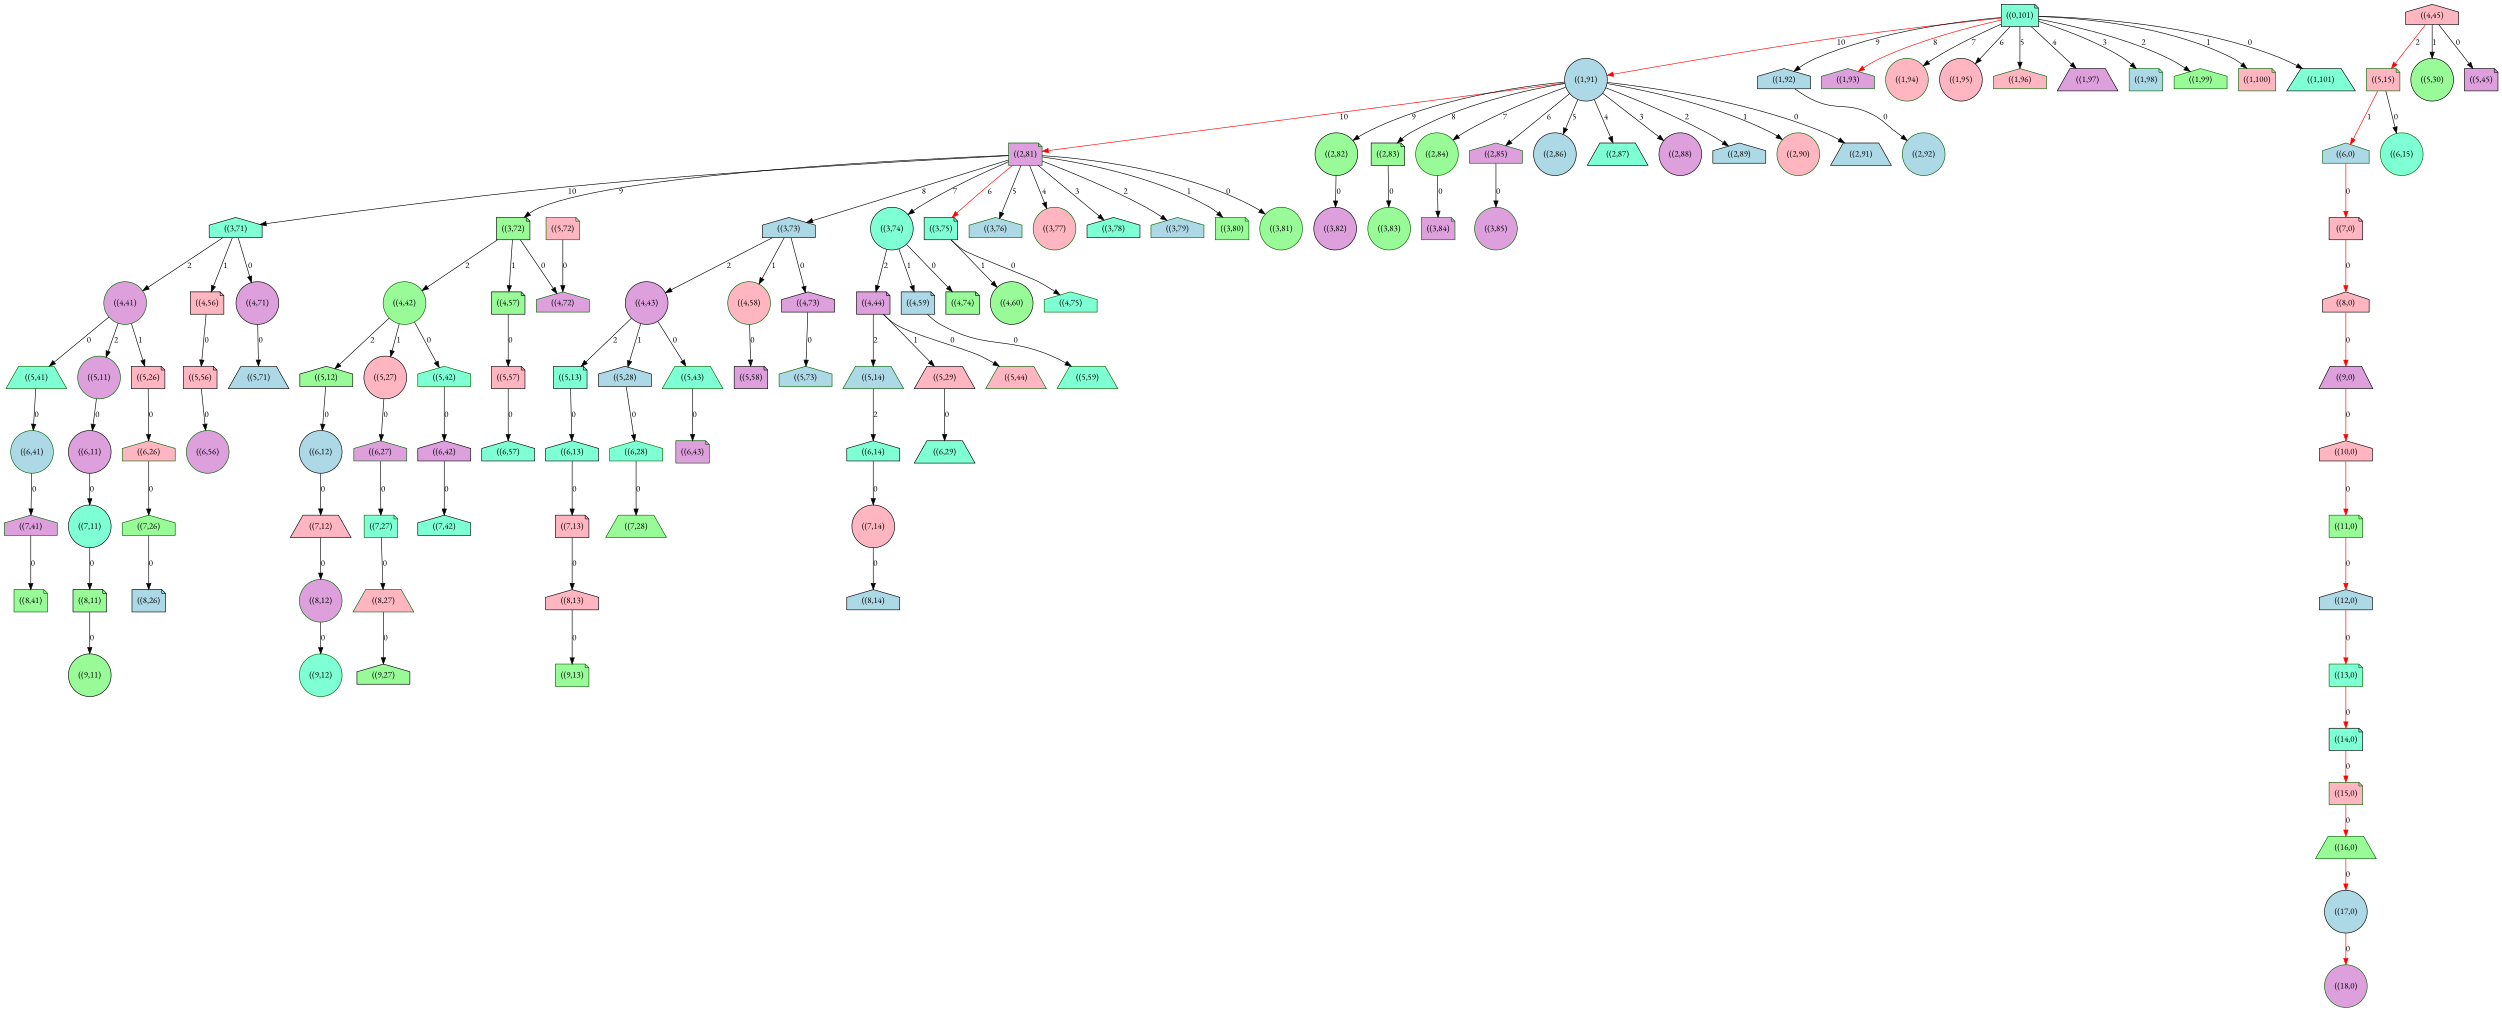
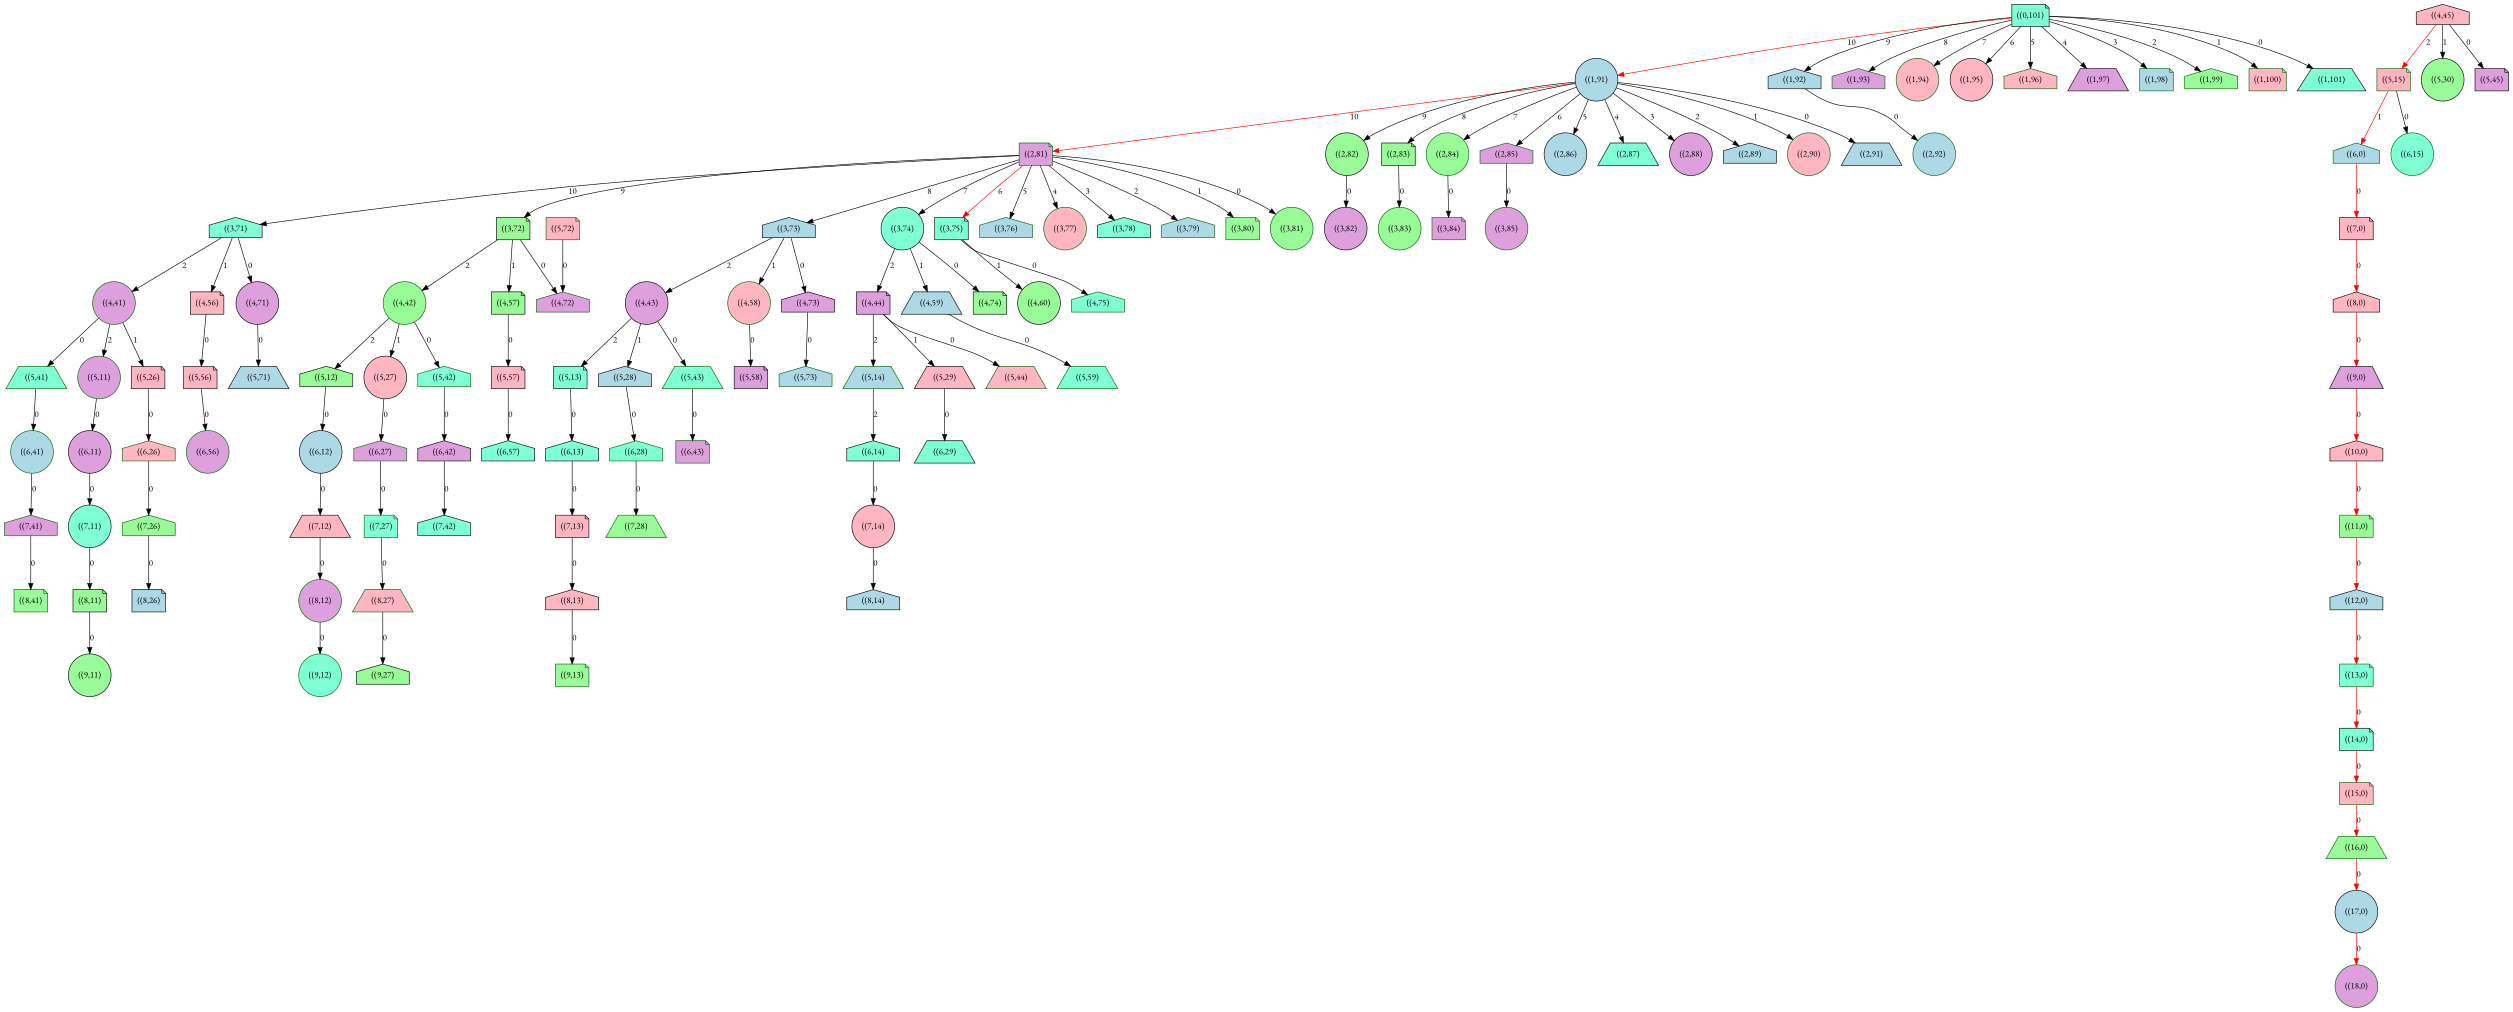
(1931, 39) -> (1941, 39)
(918, 303) -> (932, 303)
